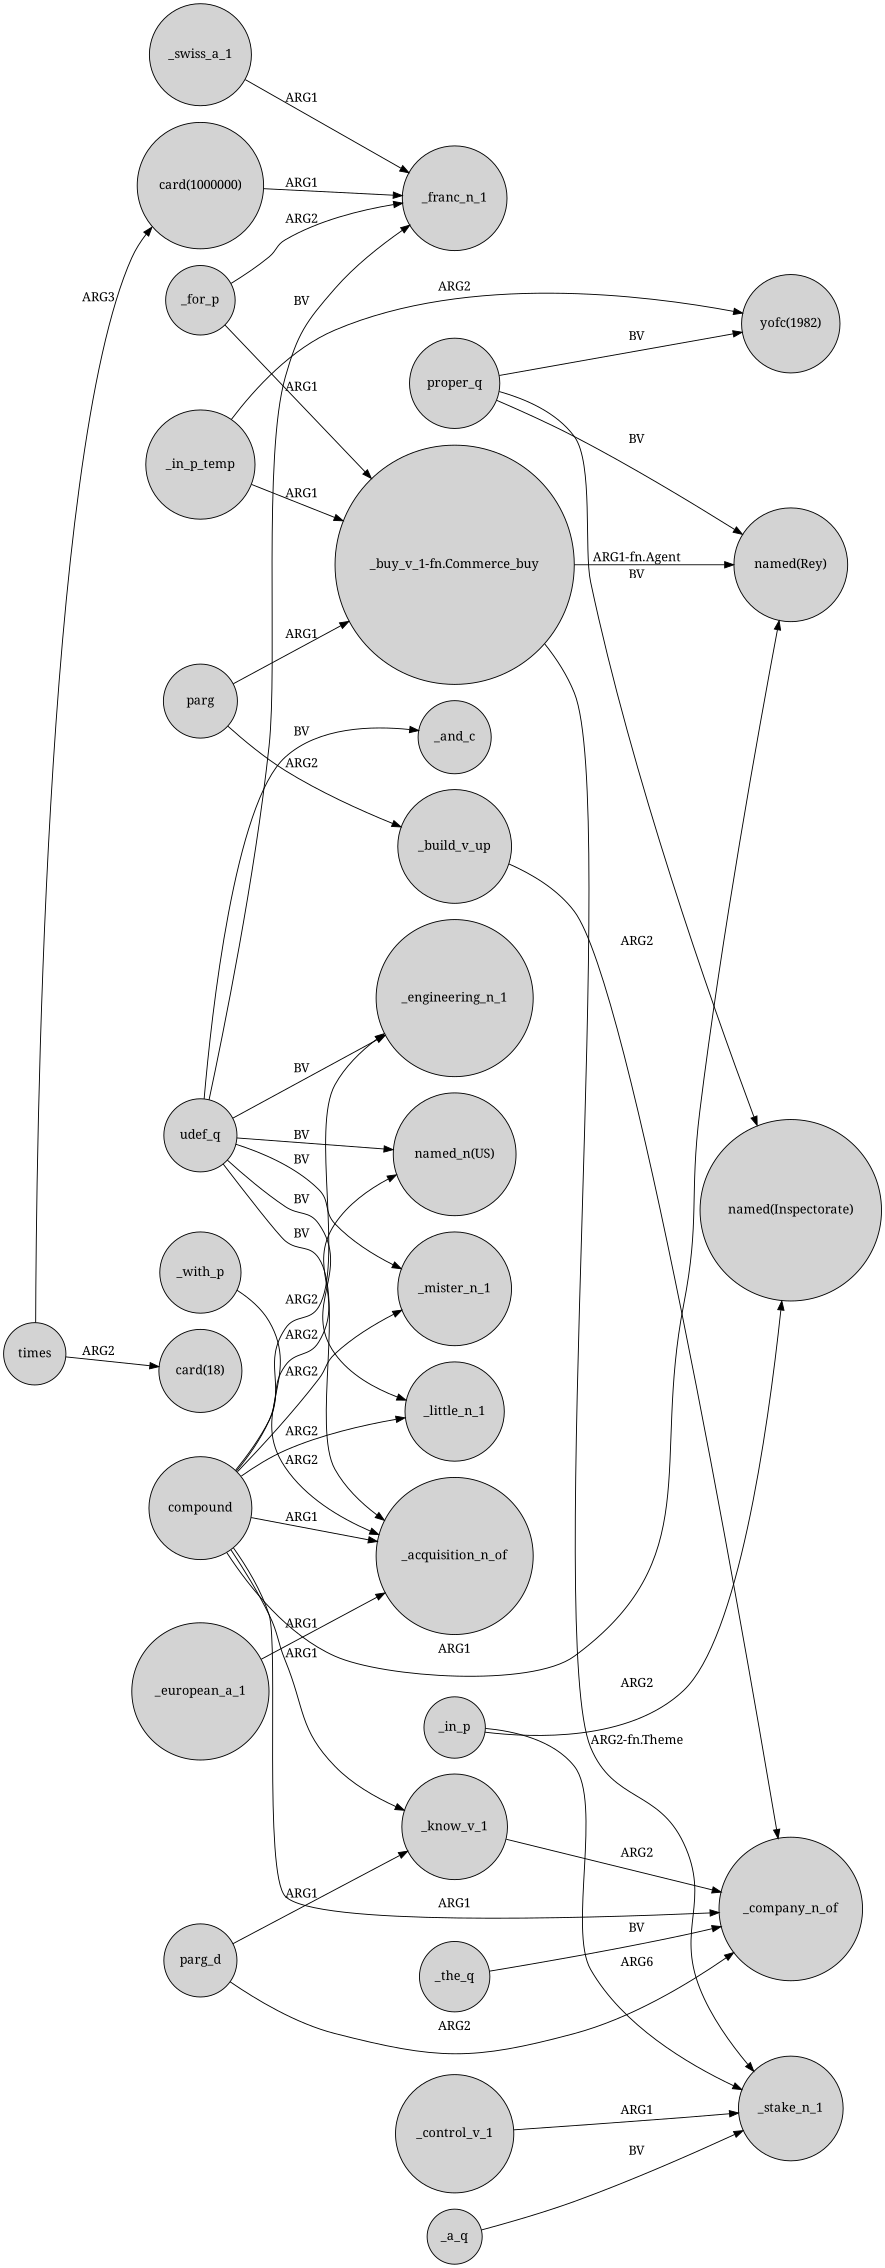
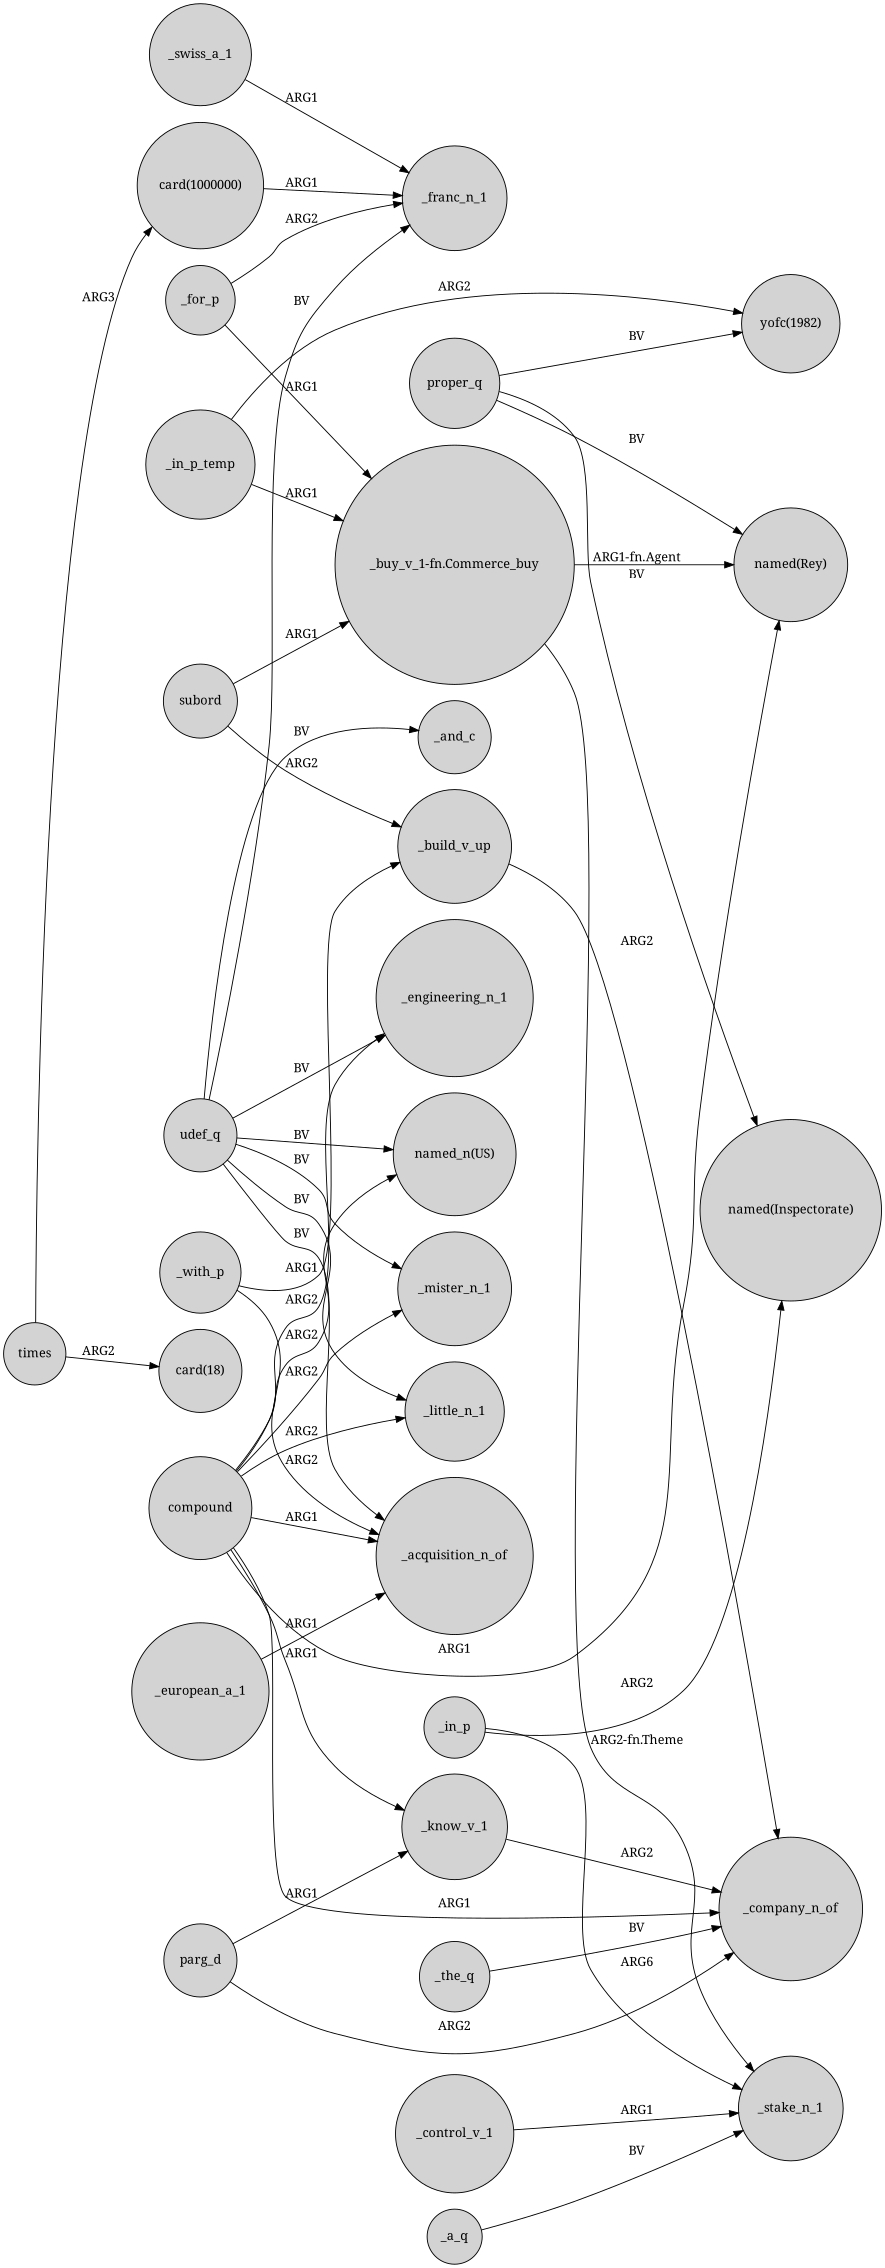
(200, 701) -> (200, 701)
none -> (329, 1073)
